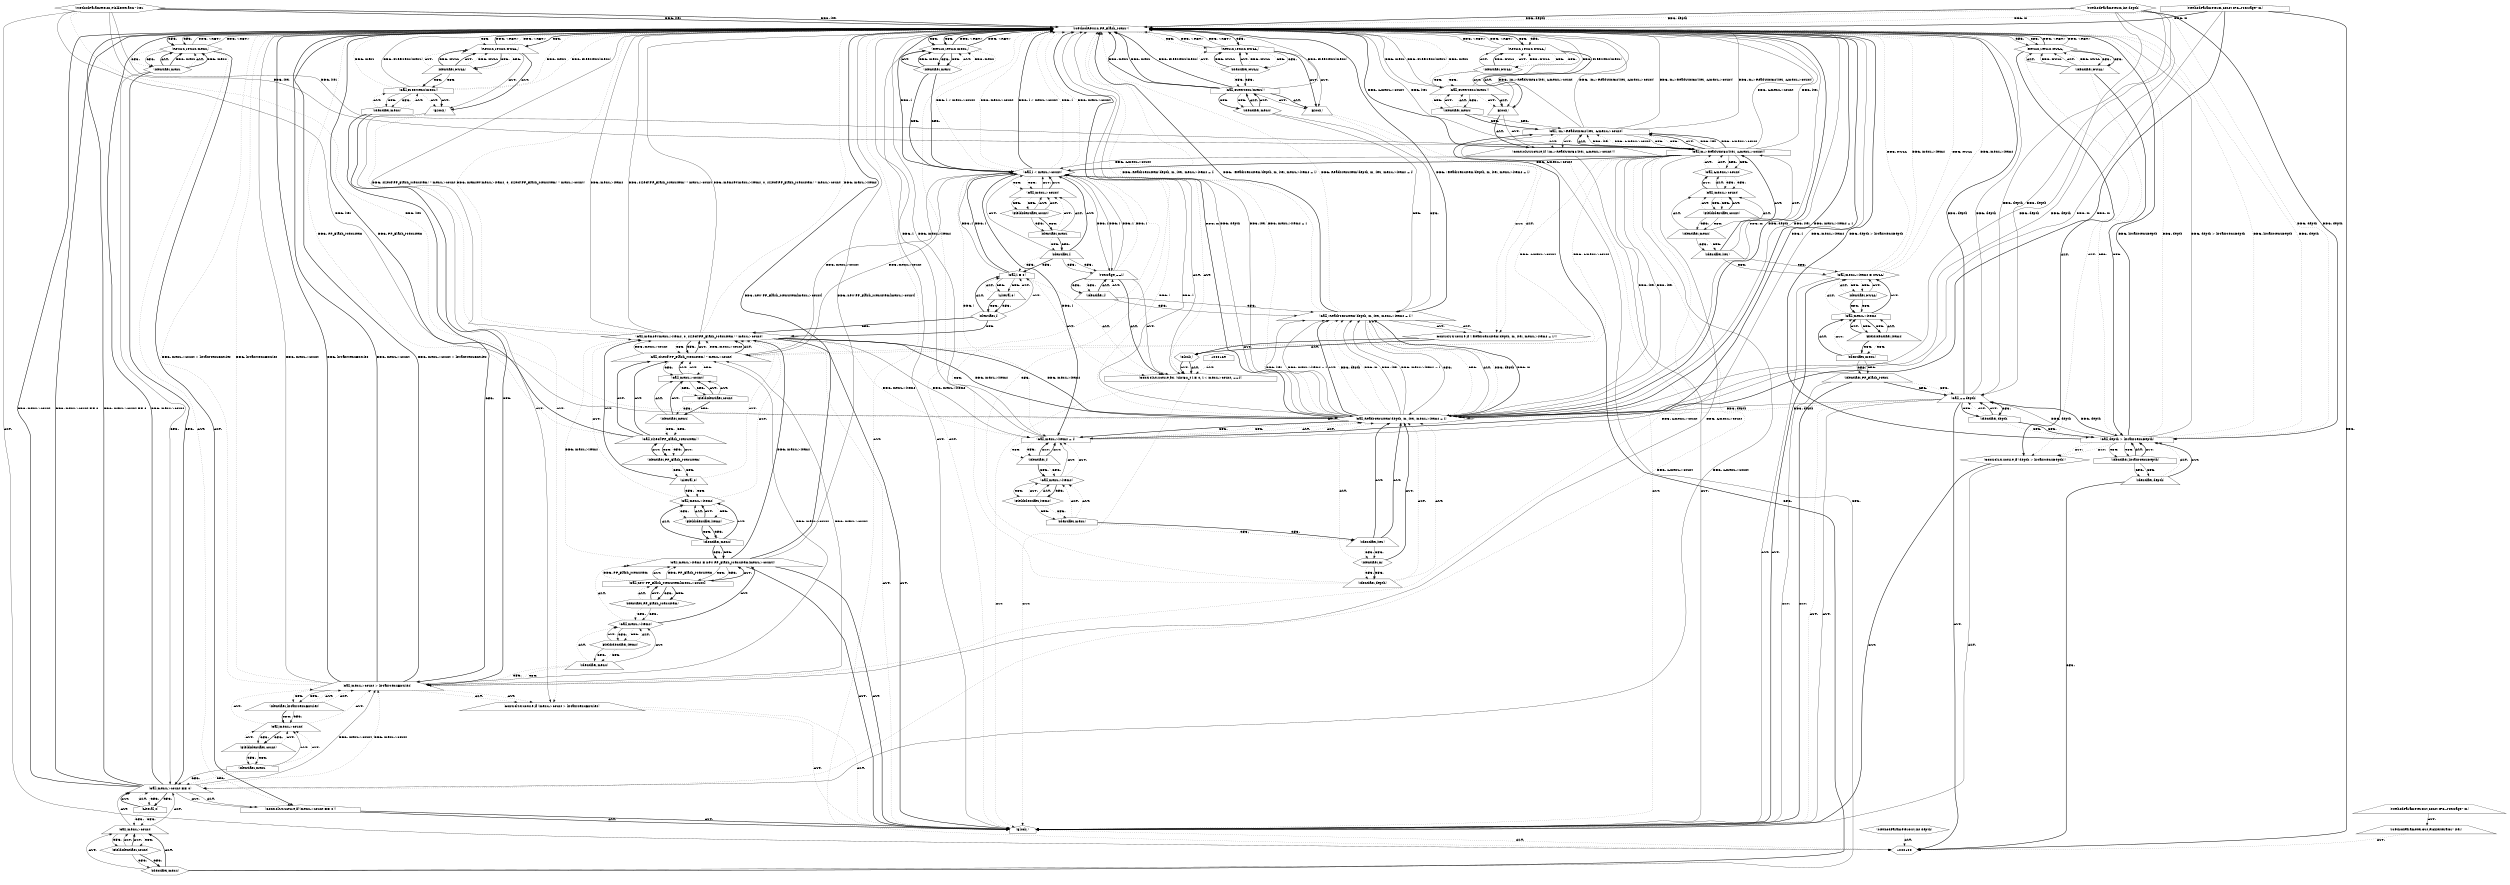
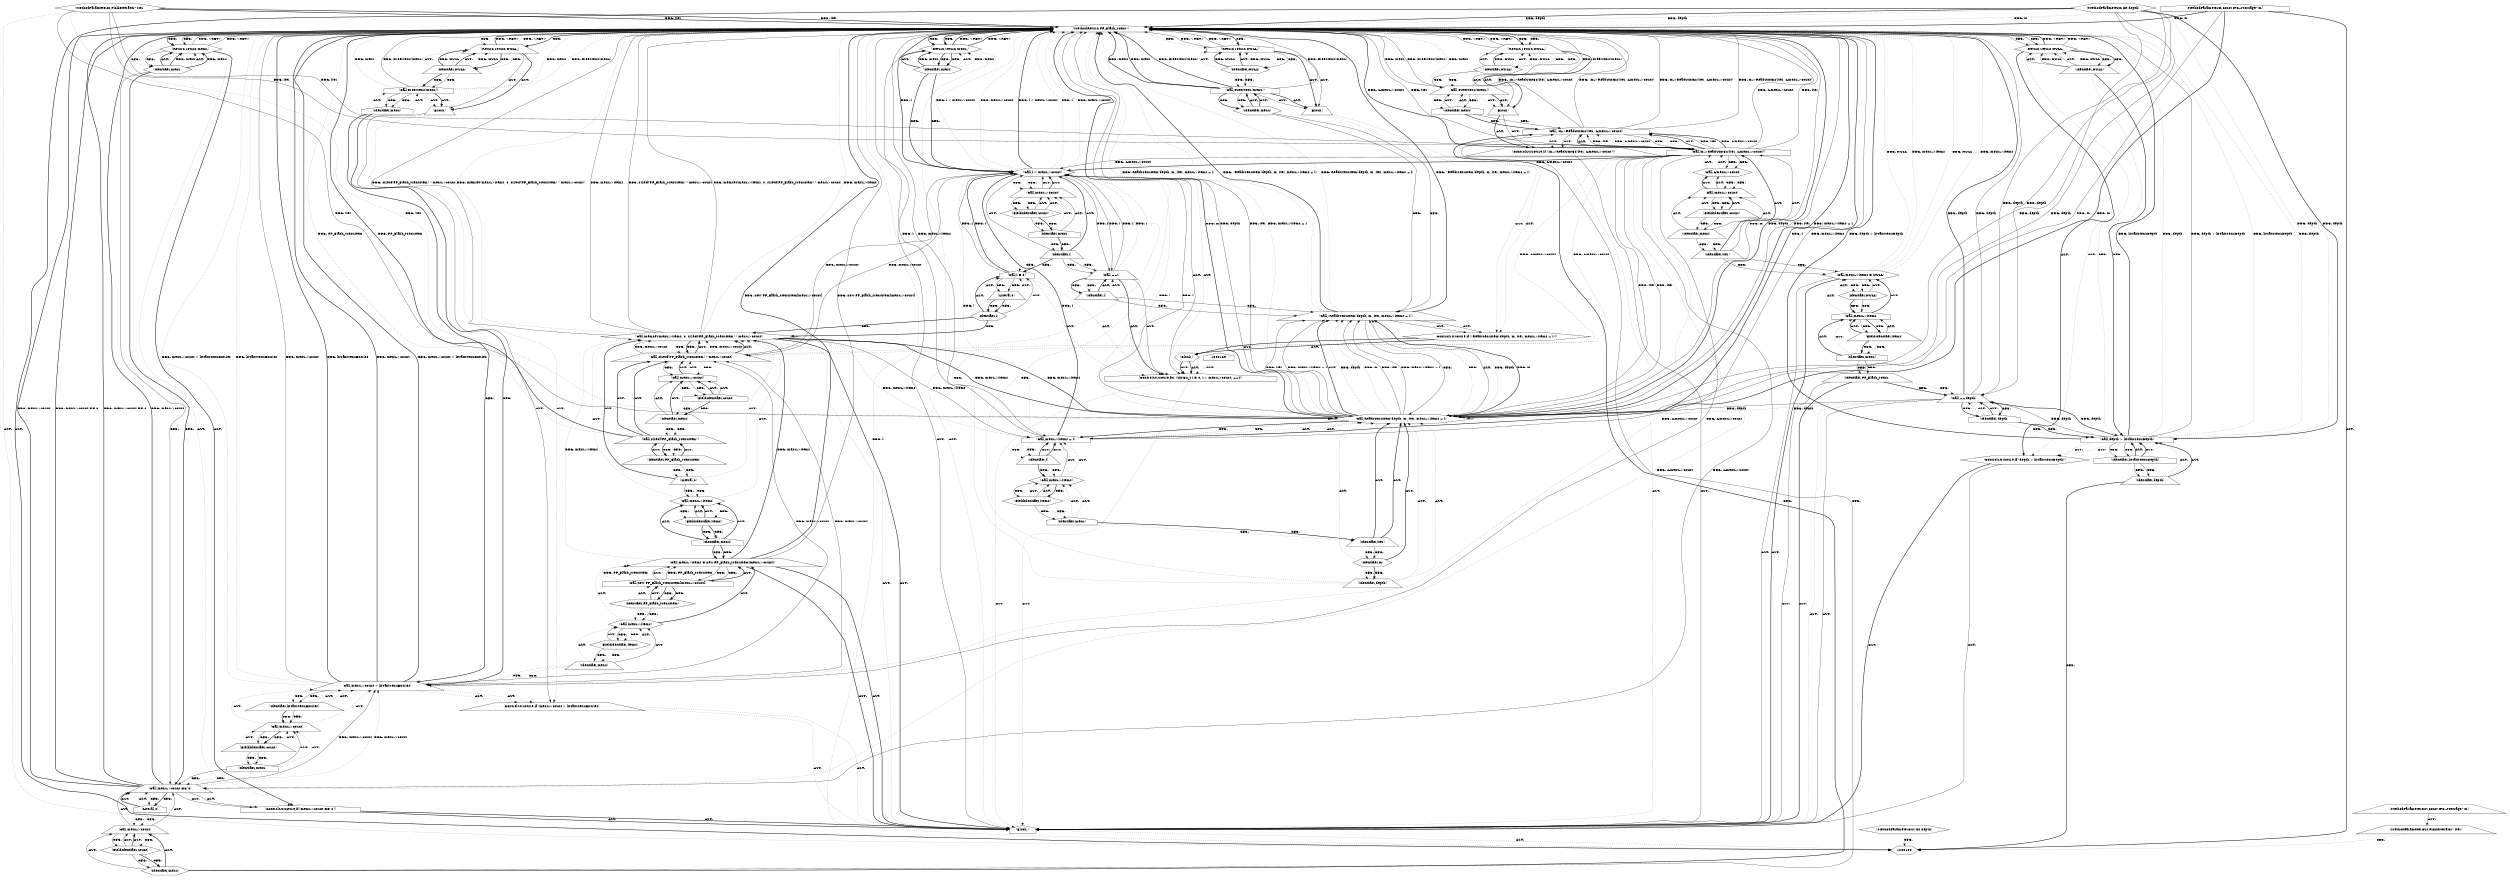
(1111, 275) -> (1111, 275)
(2351, 429) -> (2351, 429)
(878, 439) -> (878, 439)
(1954, 636) -> (31, 340)
(533, 835) -> (533, 835)
(1909, 840) -> (1909, 840)
(2381, 840) -> (2381, 840)
